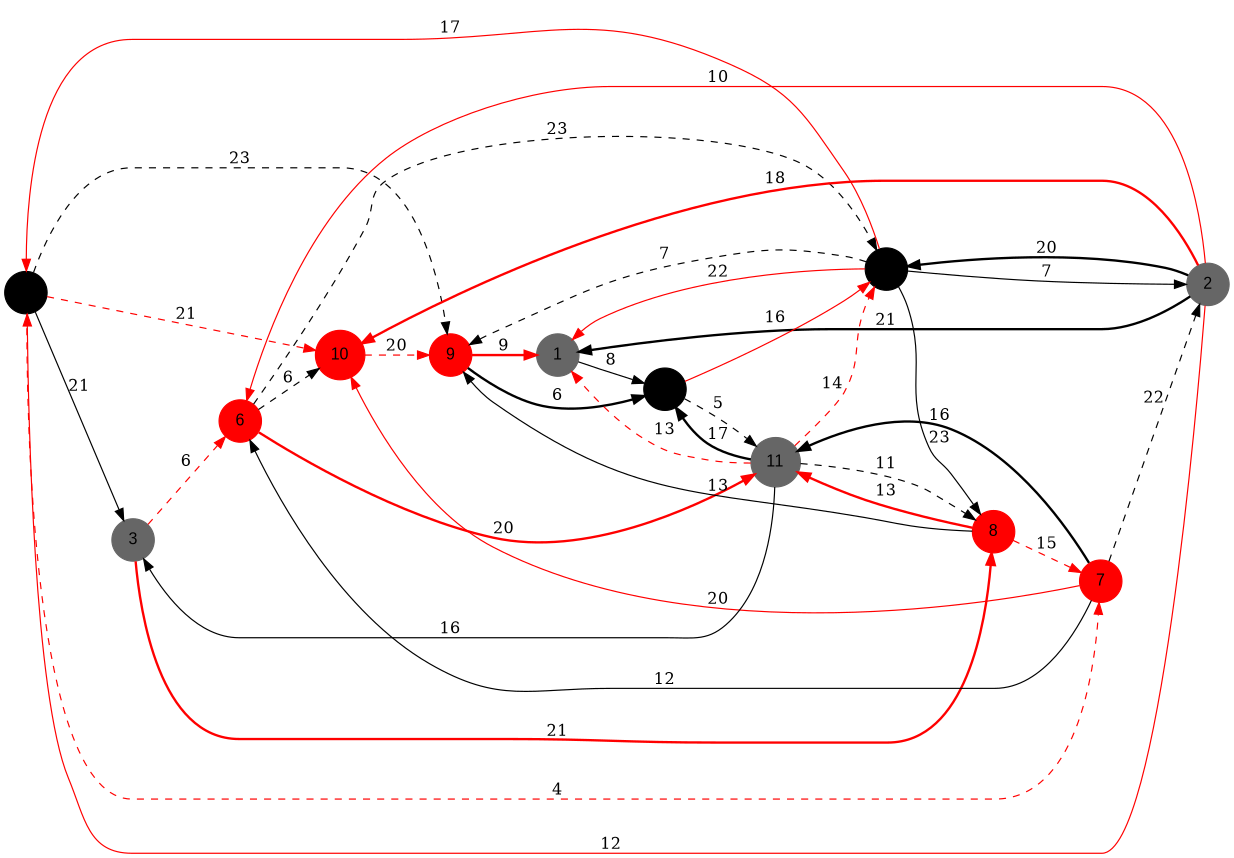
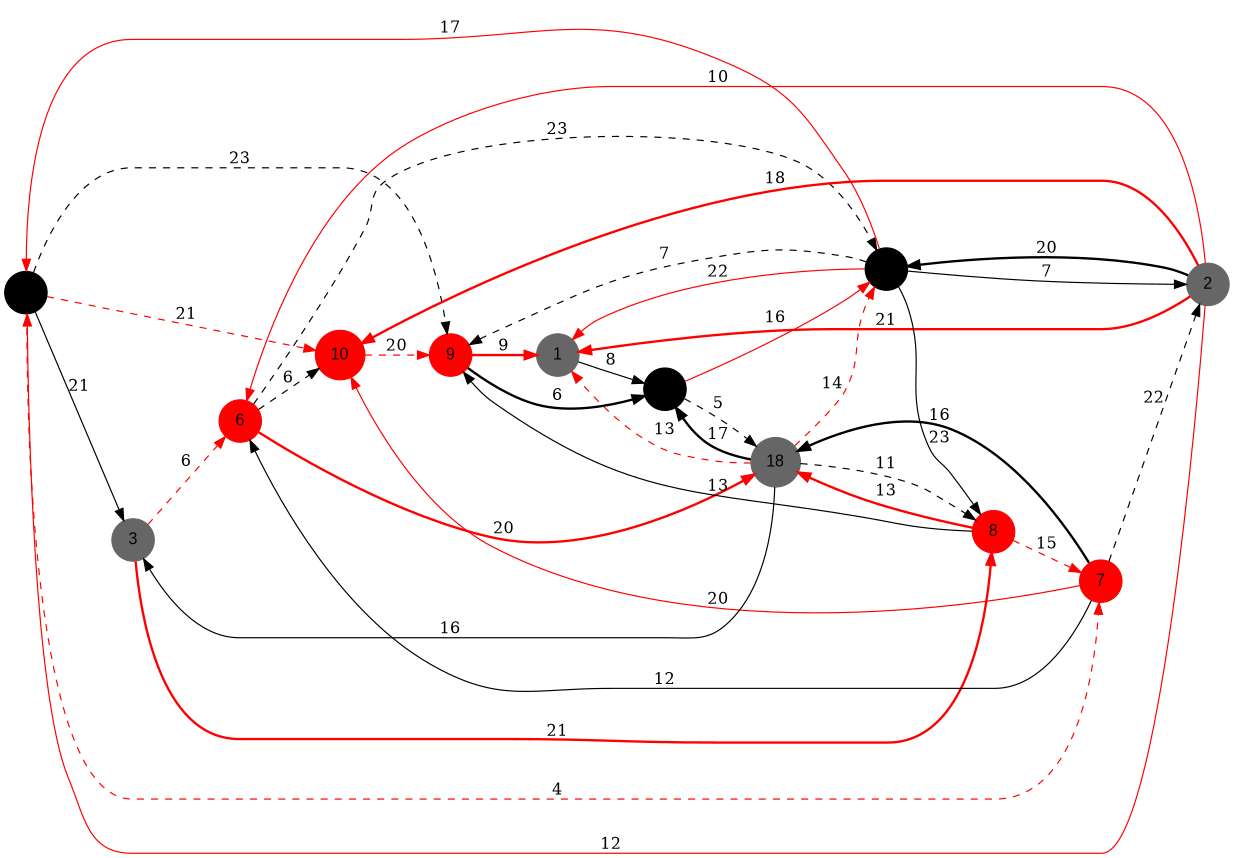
(894, 329) -> (894, 329)
(776, 462) -> (776, 462)
